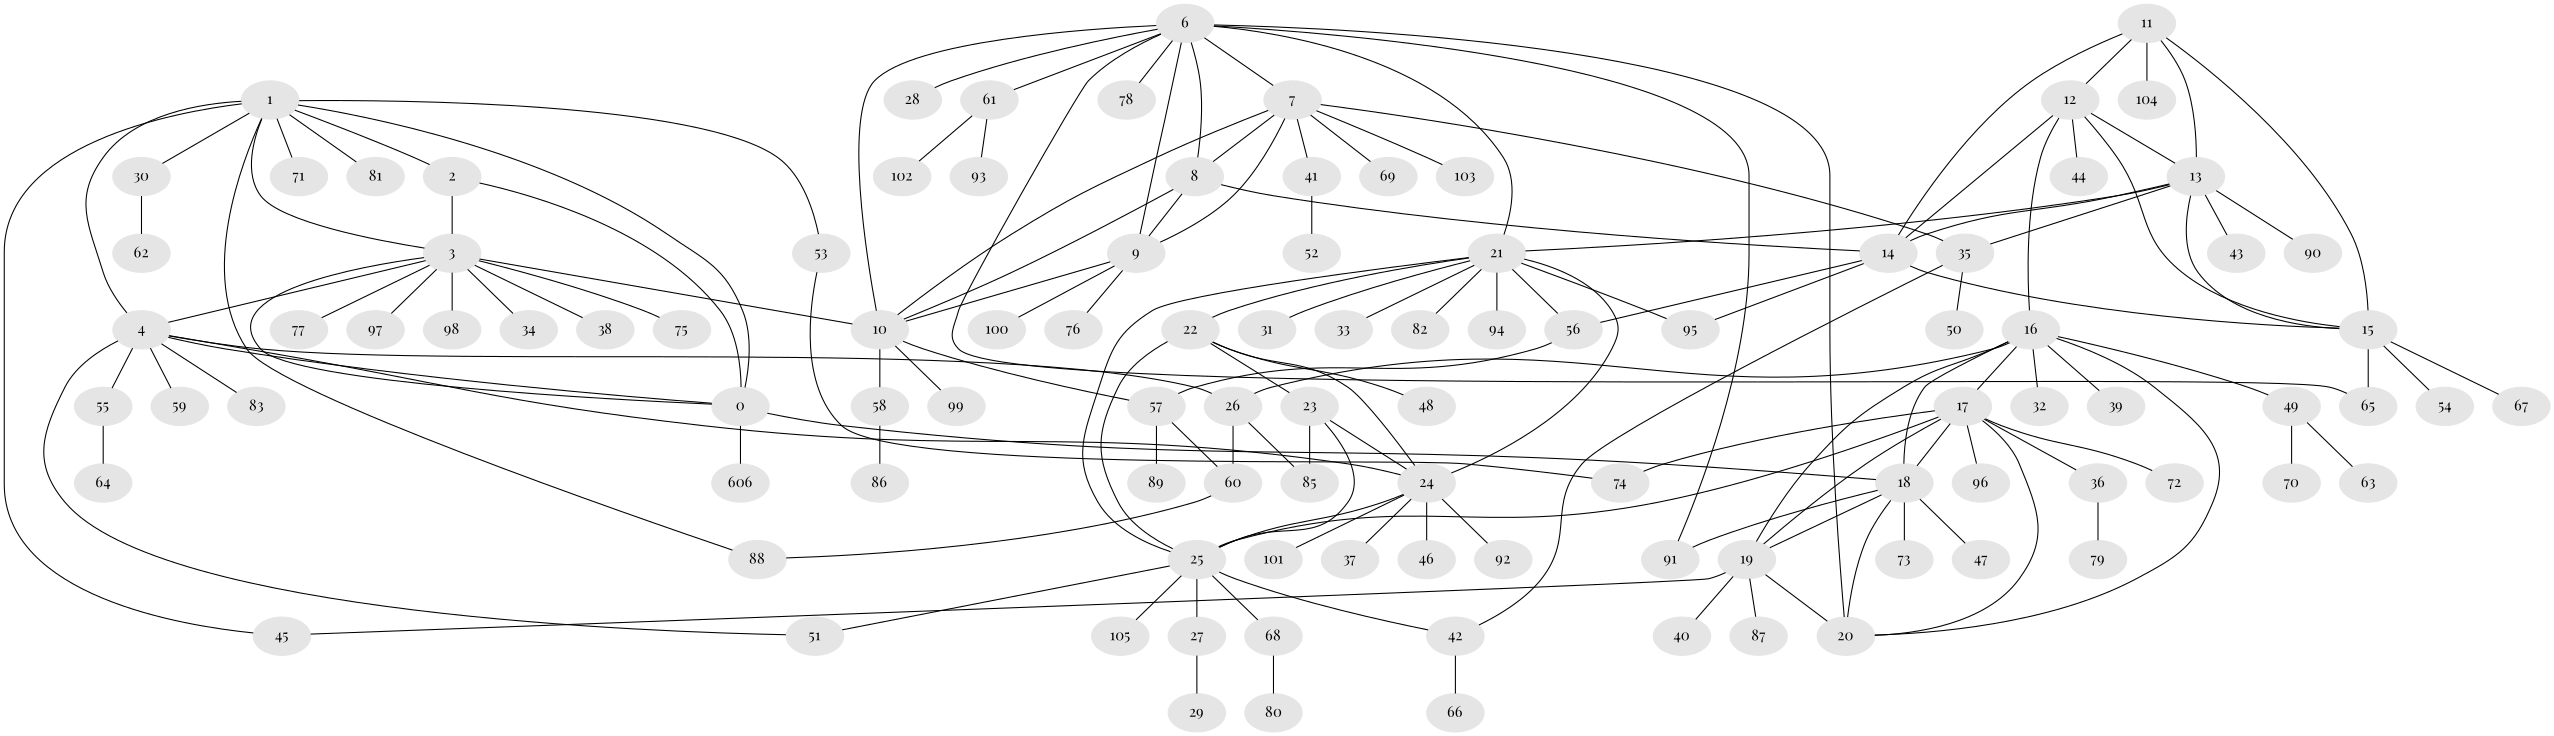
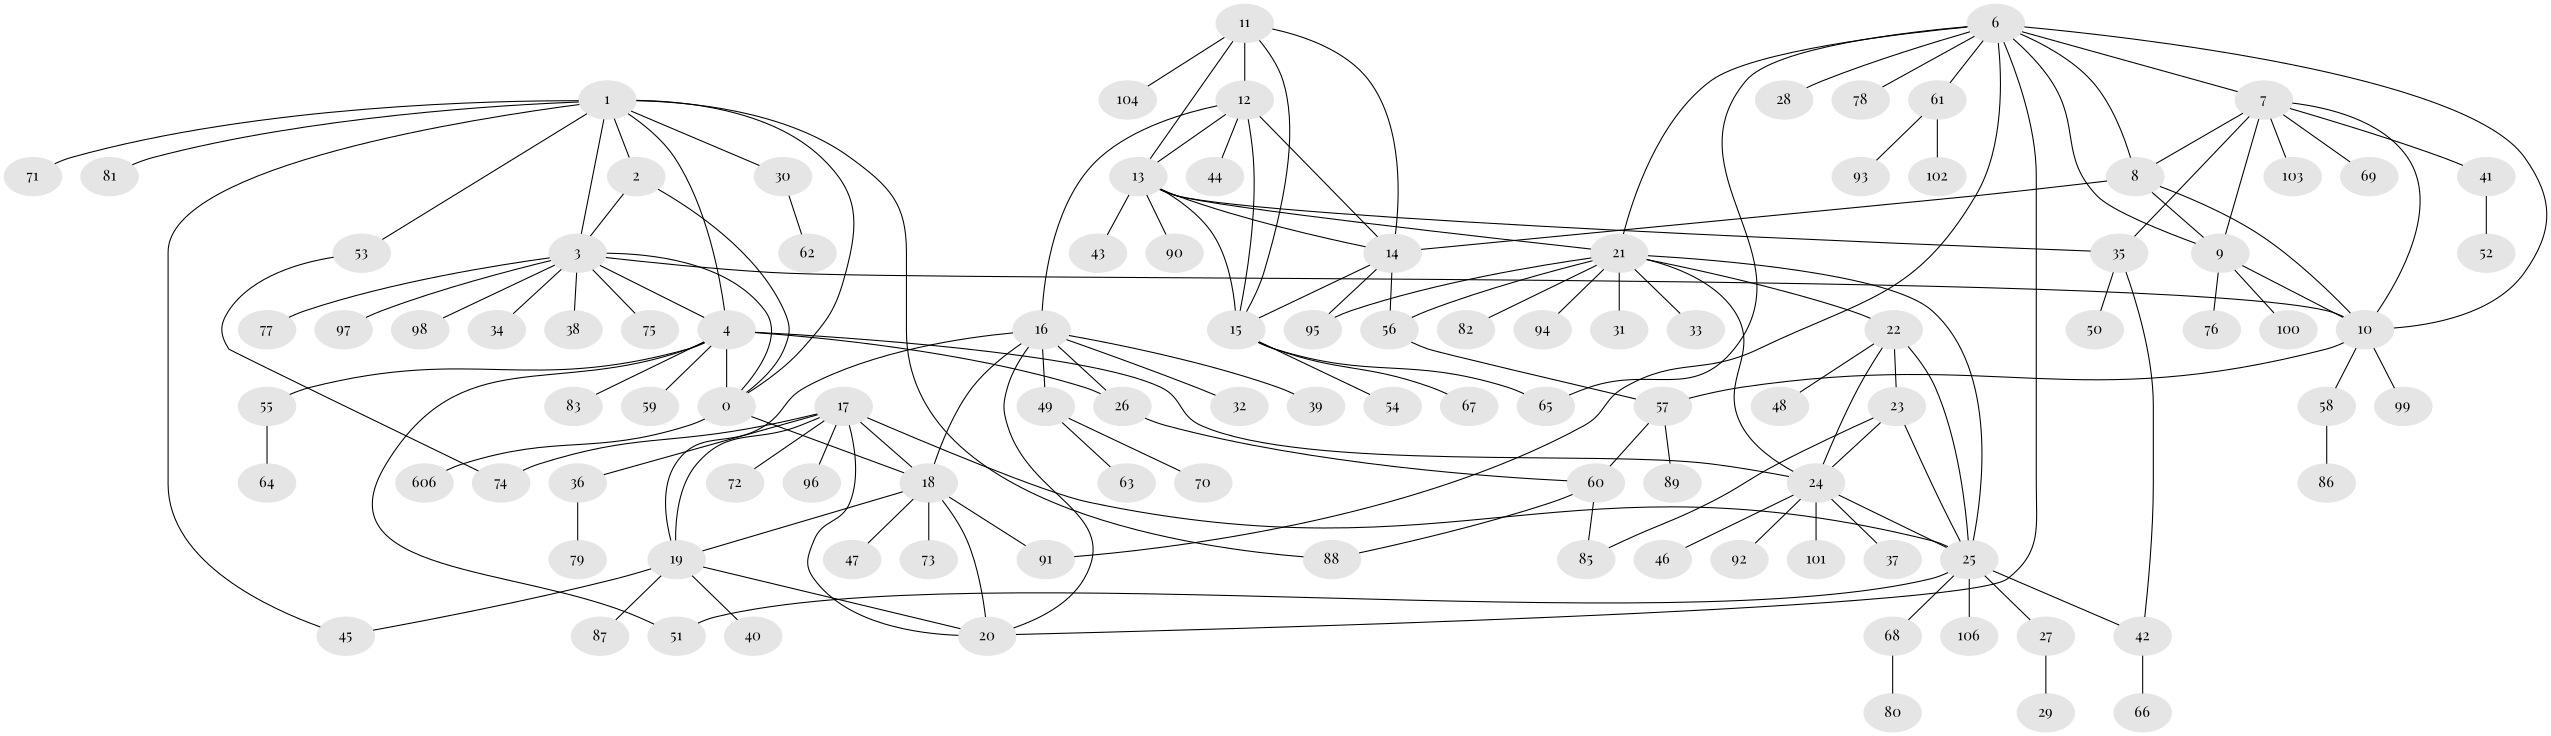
(1997, 368) -> none
(1271, 445) -> (1591, 521)
(1120, 636) -> (1969, 636)
